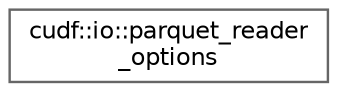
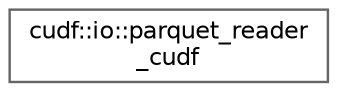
(169, 46) -> (169, 46)
